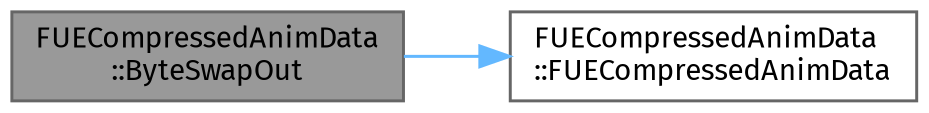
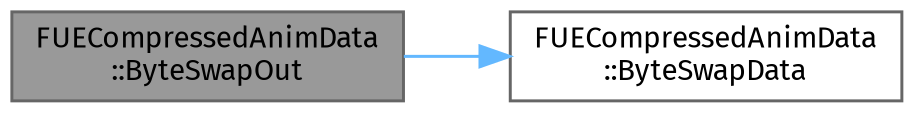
(713, 56) -> (706, 56)
